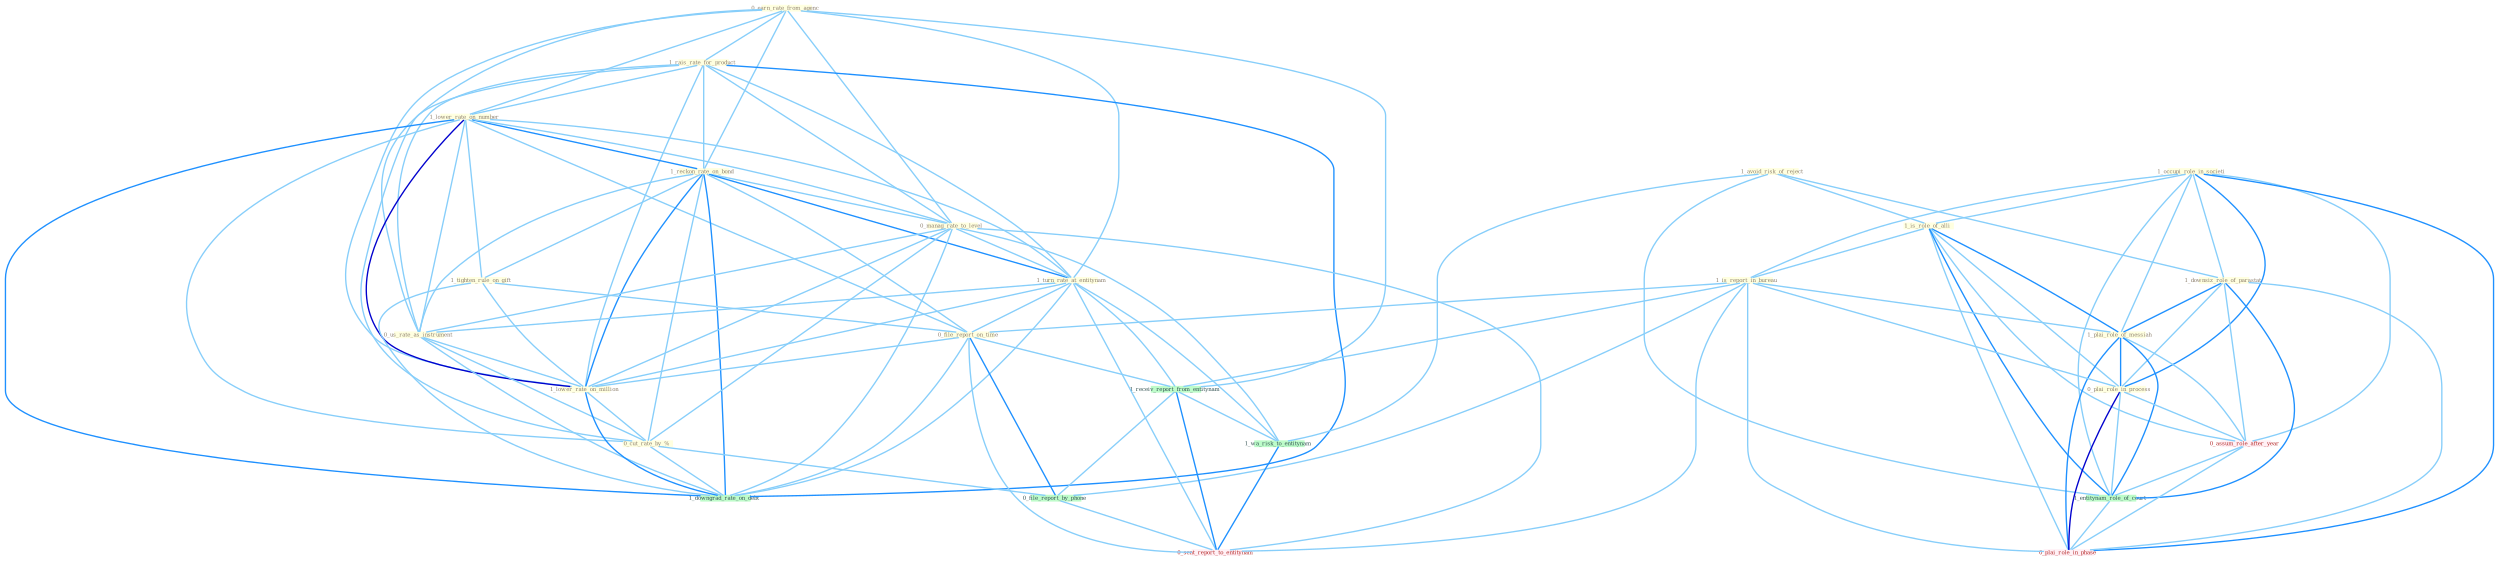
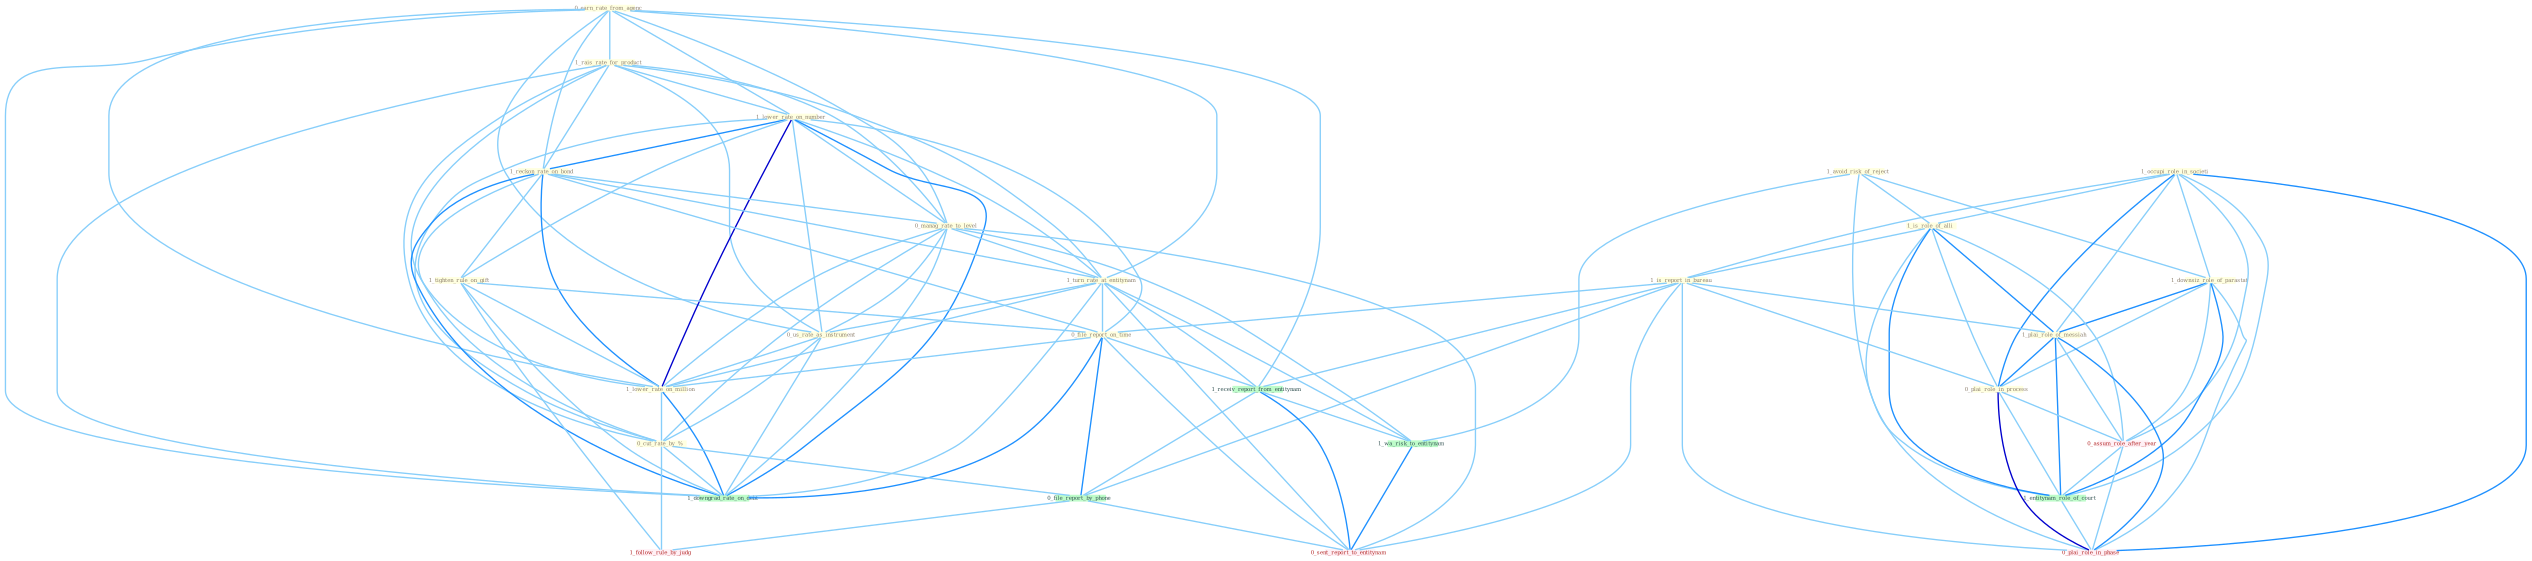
(534, 221) -> none
(888, 226) -> (823, 226)
(1334, 286) -> (57, 363)
none -> (5, 303)
(872, 447) -> (952, 470)
none -> (662, 553)
